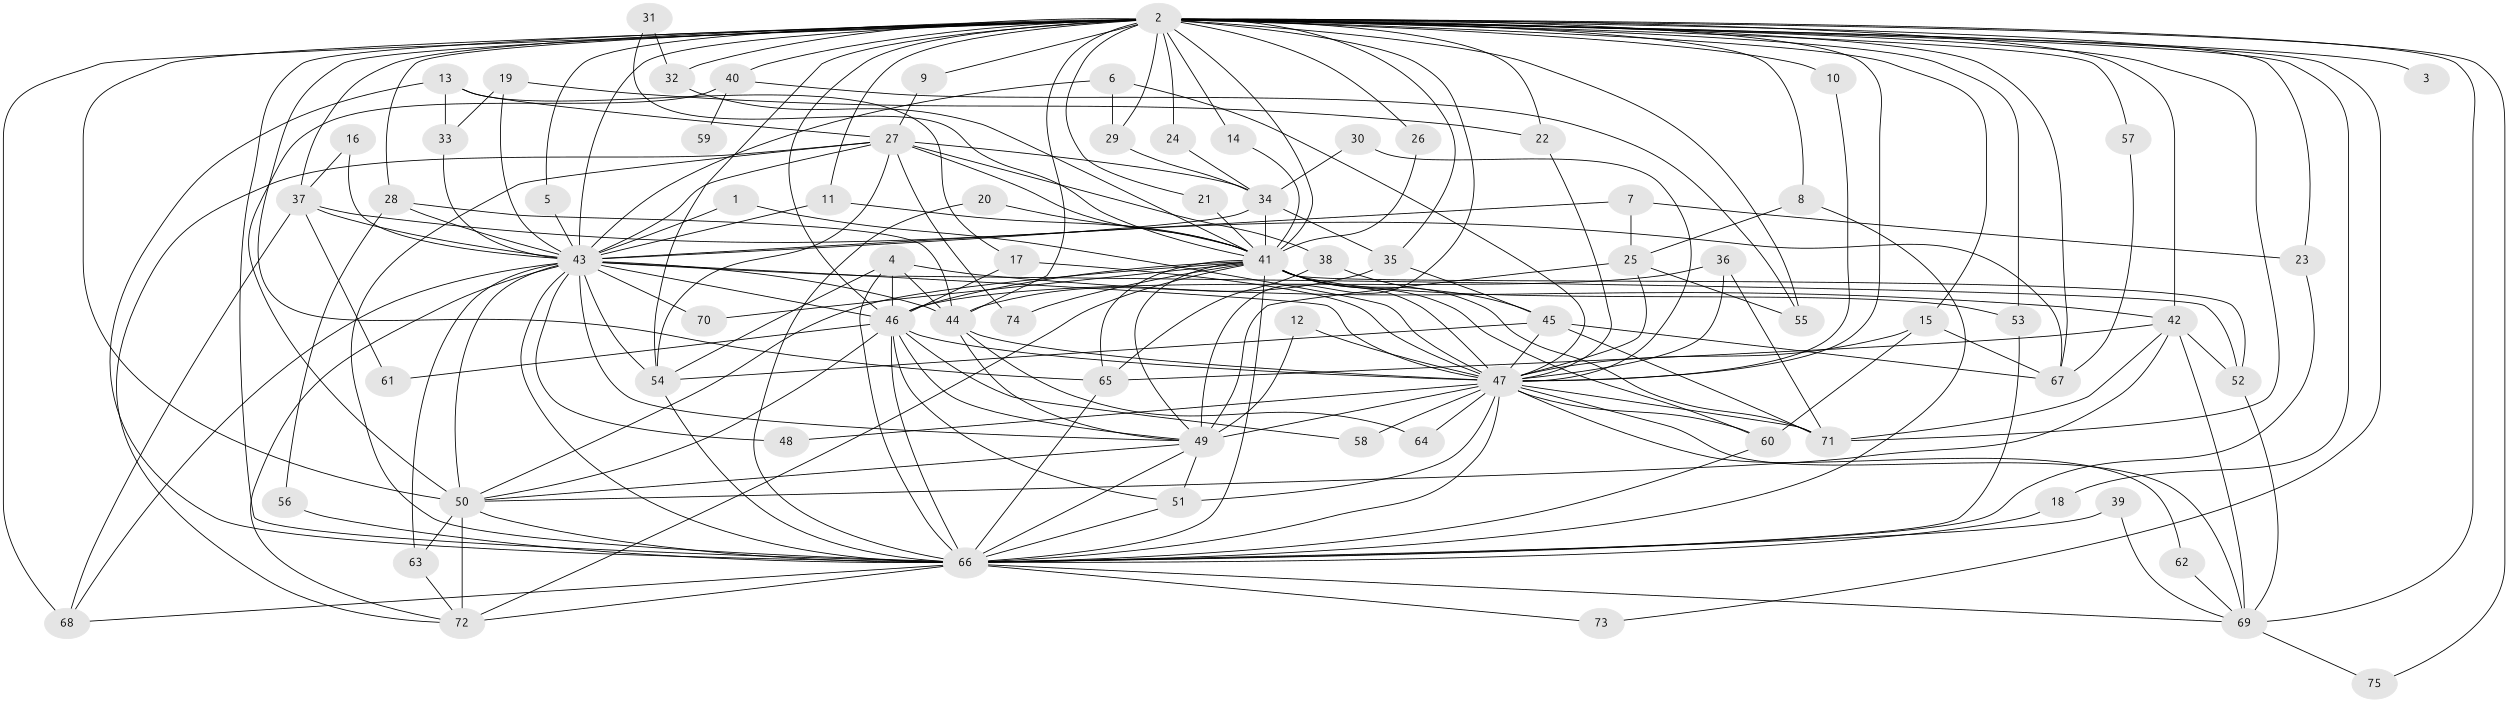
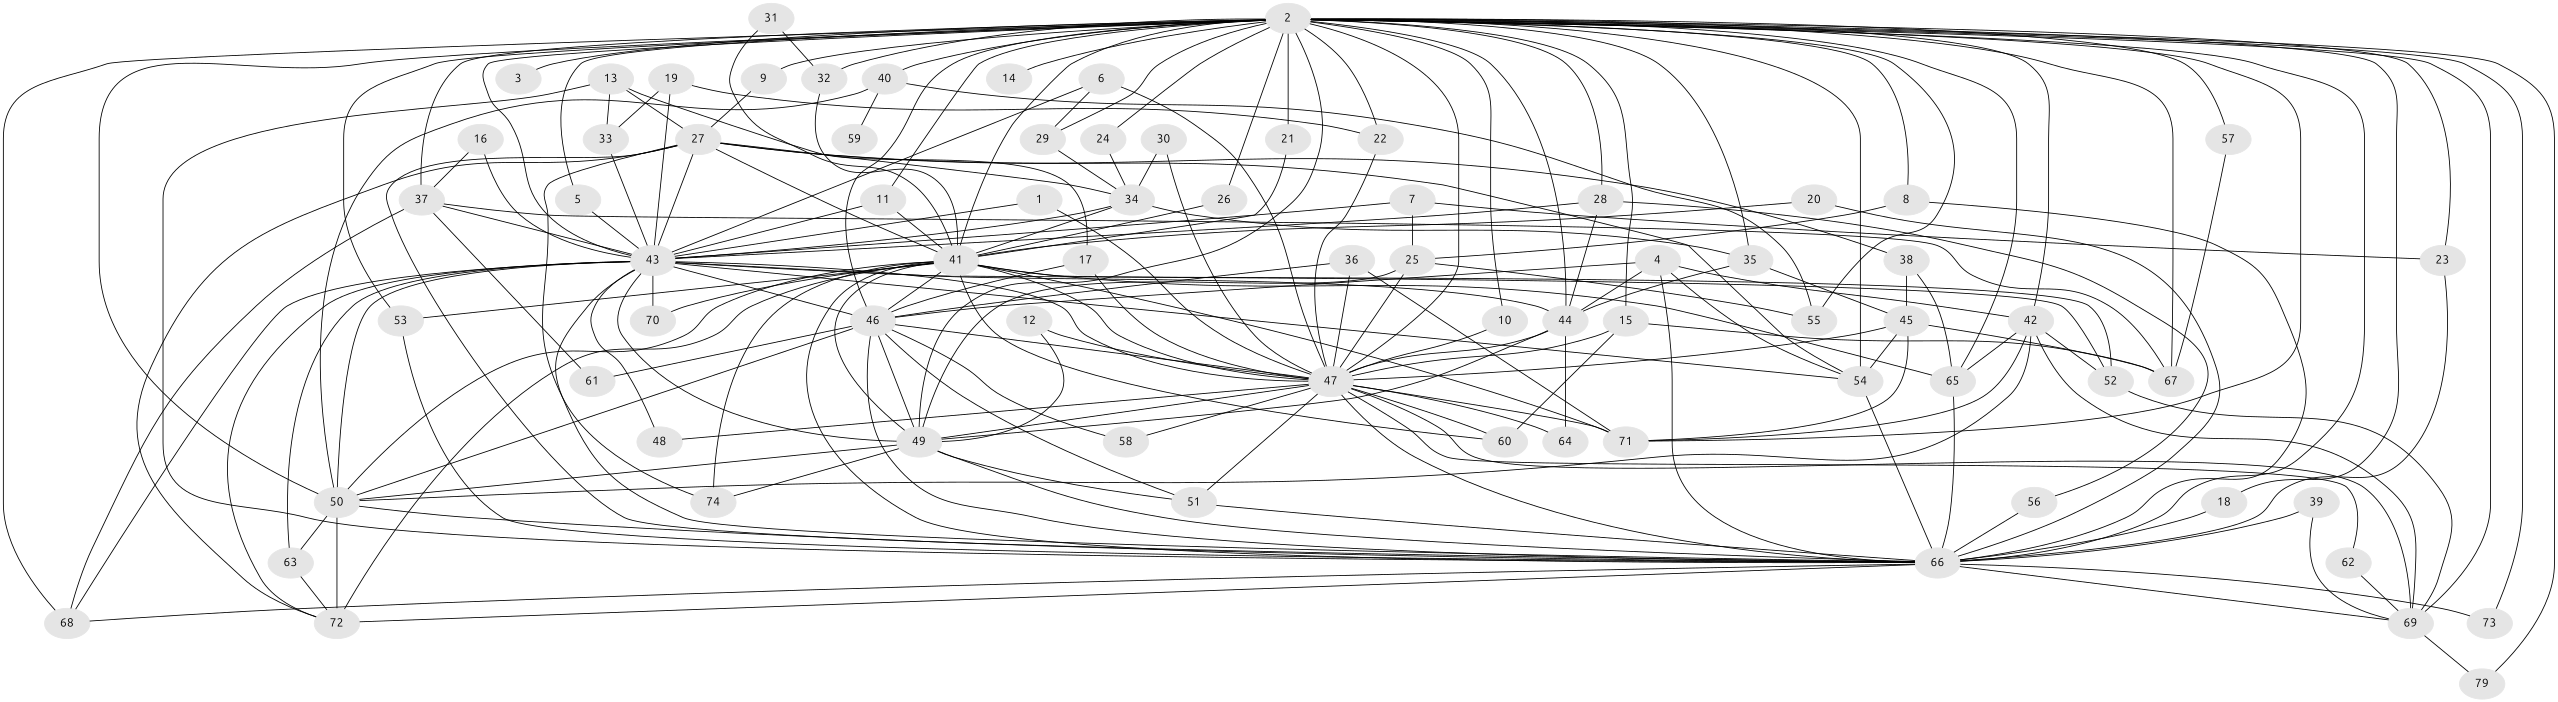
(1298, 190) -> none
none -> (816, 472)
(1373, 538) -> none
(2375, 684) -> (2482, 684)
